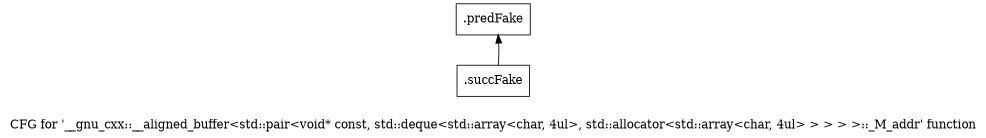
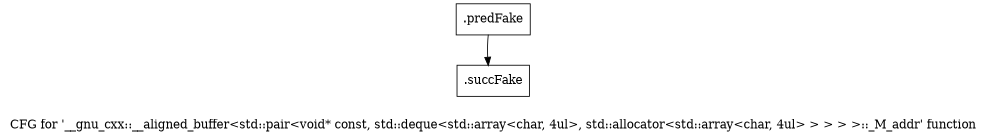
(499, 54) -> (488, 46)
